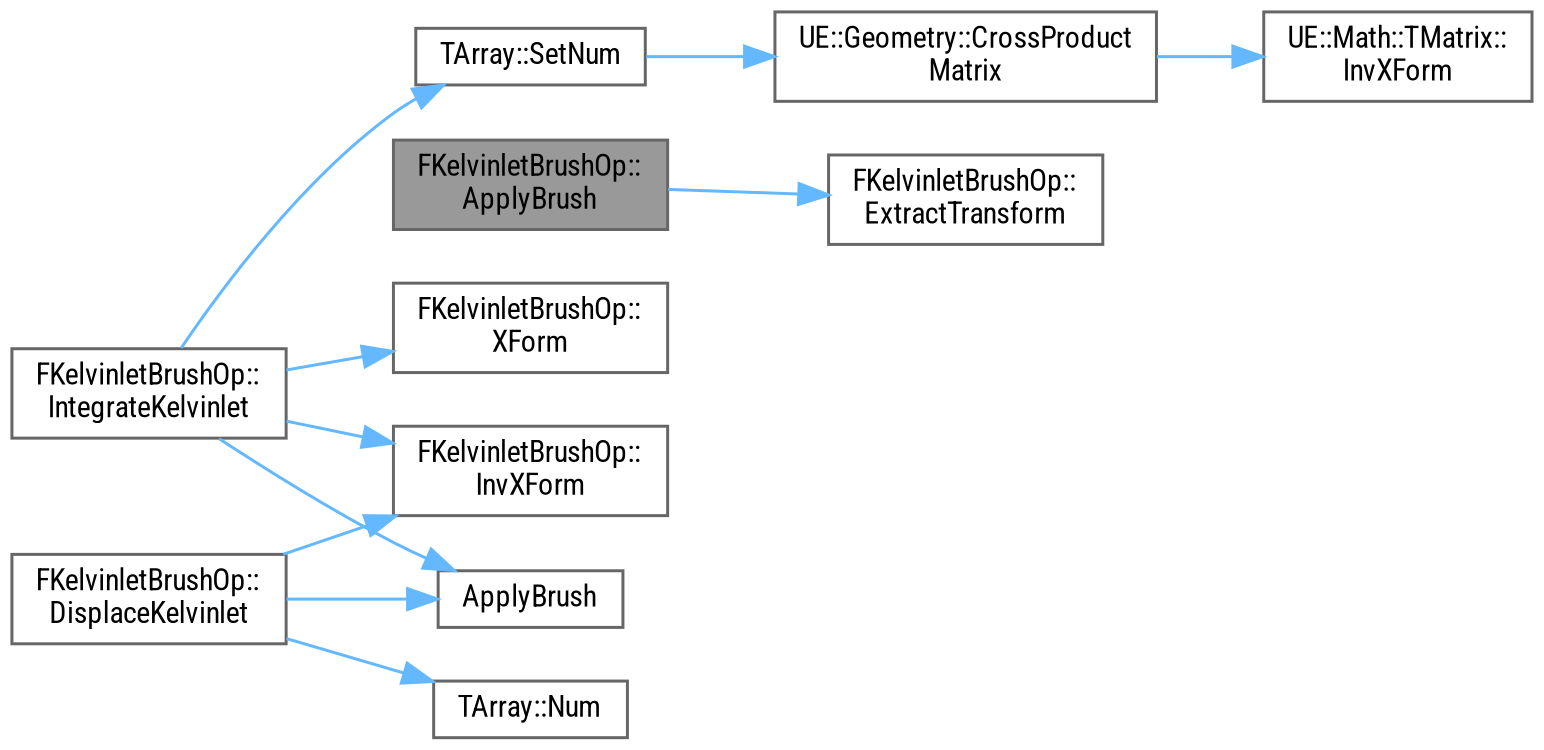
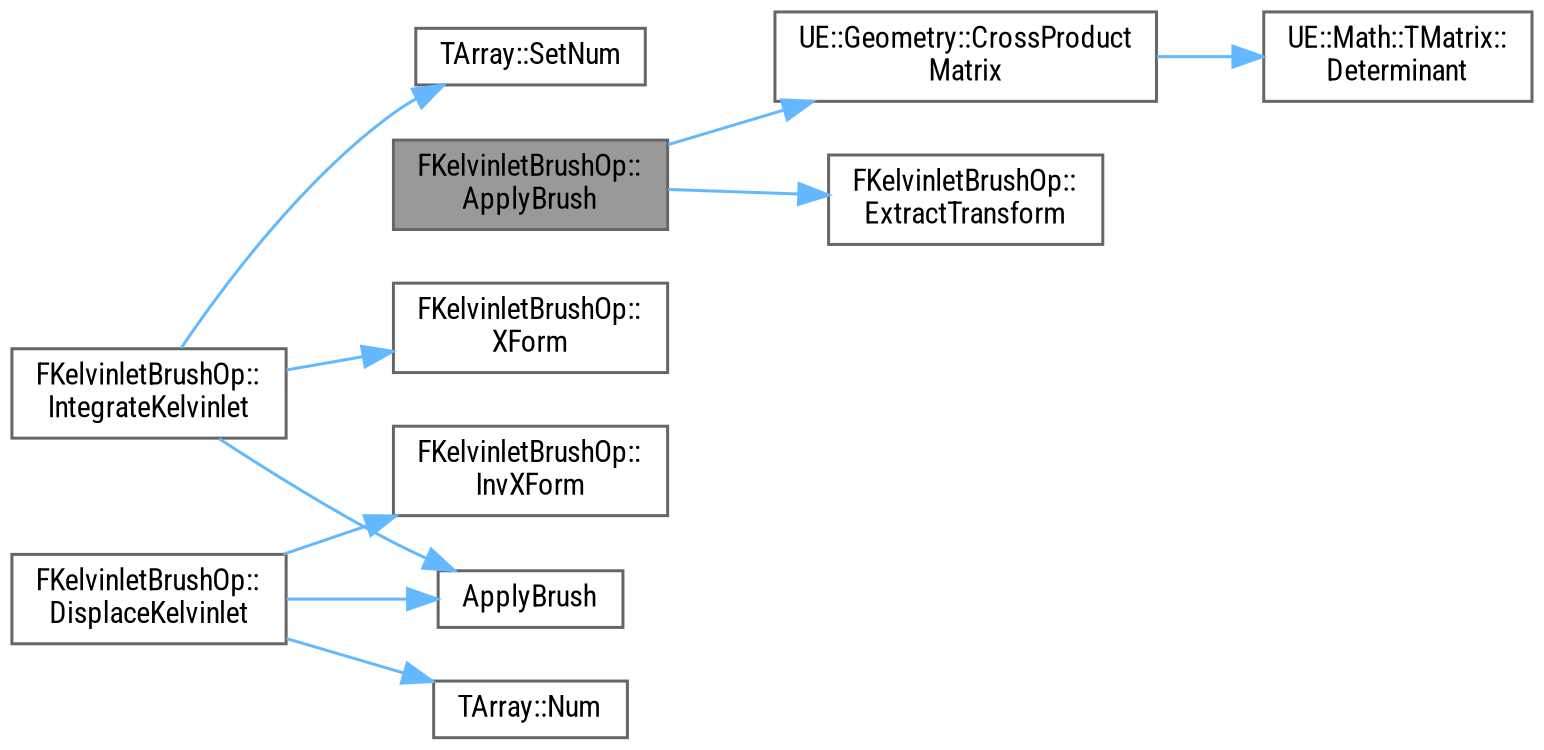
(695, 57) -> (726, 127)
(1398, 57) -> (1398, 57)
(325, 429) -> none
